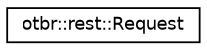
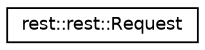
(103, 25) -> (103, 25)
